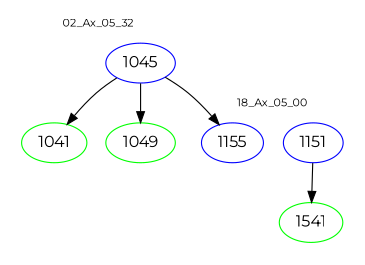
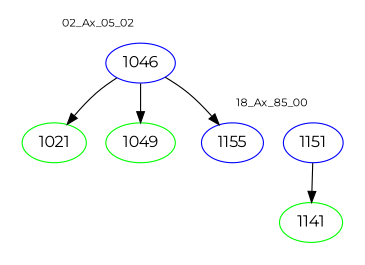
(99, 24) -> (99, 24)
(141, 63) -> (141, 63)
(272, 103) -> (272, 103)
(54, 143) -> (54, 143)
(311, 222) -> (311, 222)
